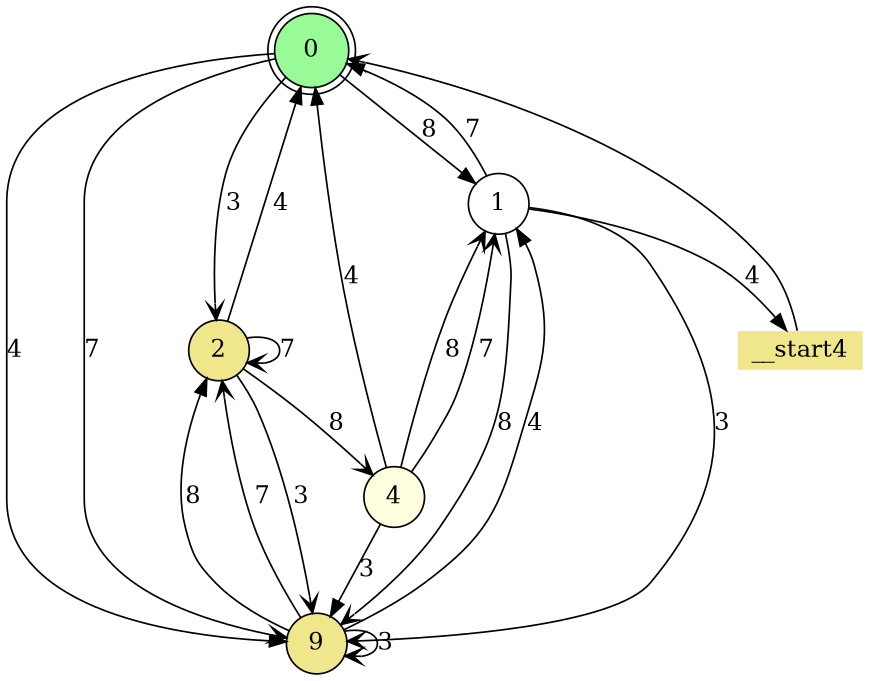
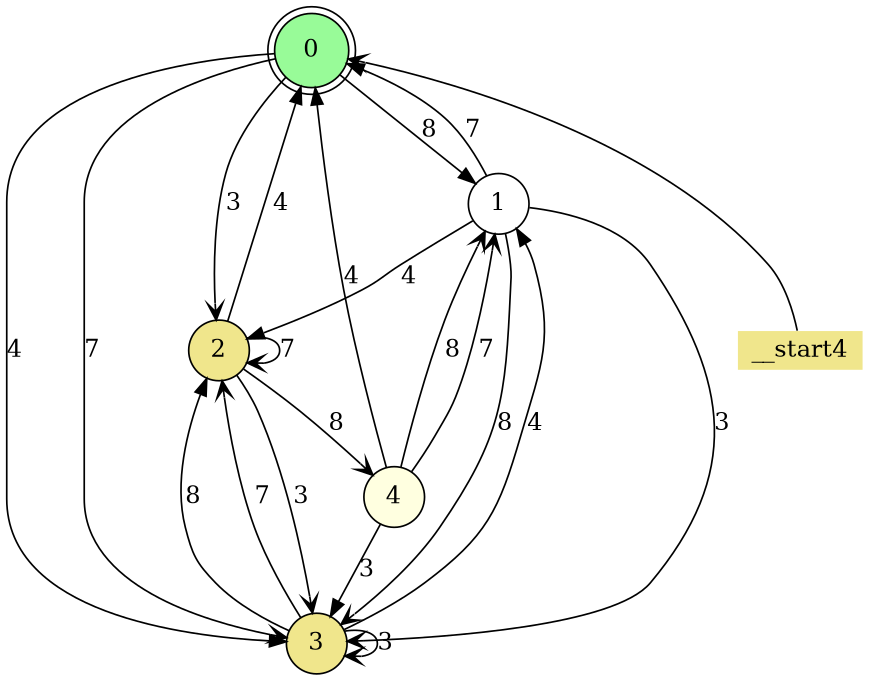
(663, 241) -> (372, 284)
(317, 644) -> (317, 644)
